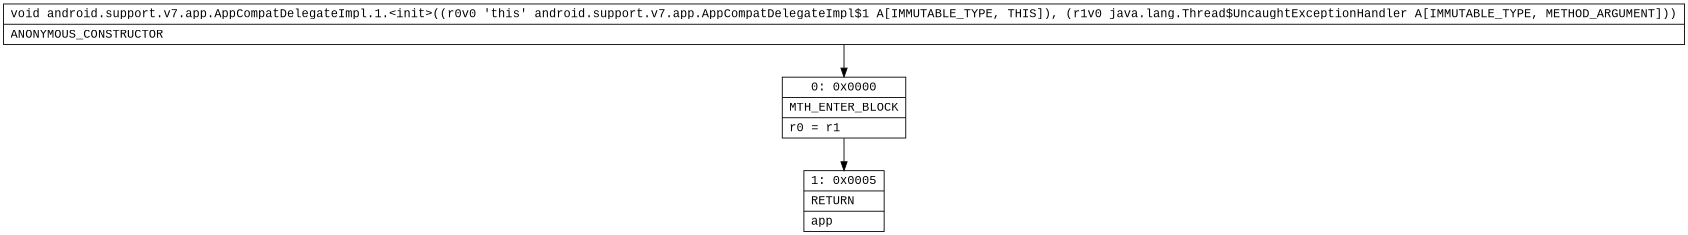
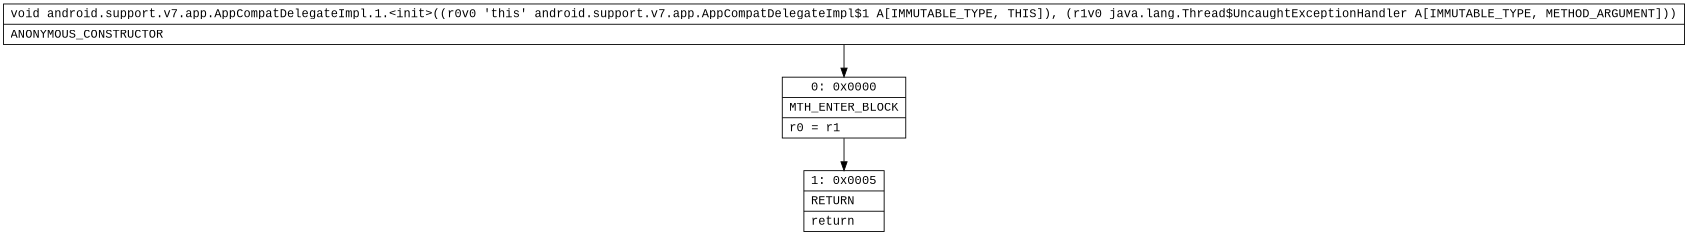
(822, 221) -> (833, 221)
